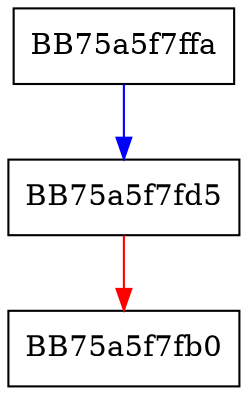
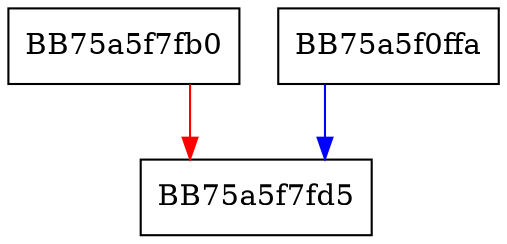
(124, 46) -> (388, 46)
(124, 262) -> (190, 111)
